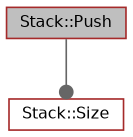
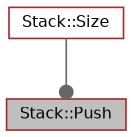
(66, 62) -> (66, 62)
